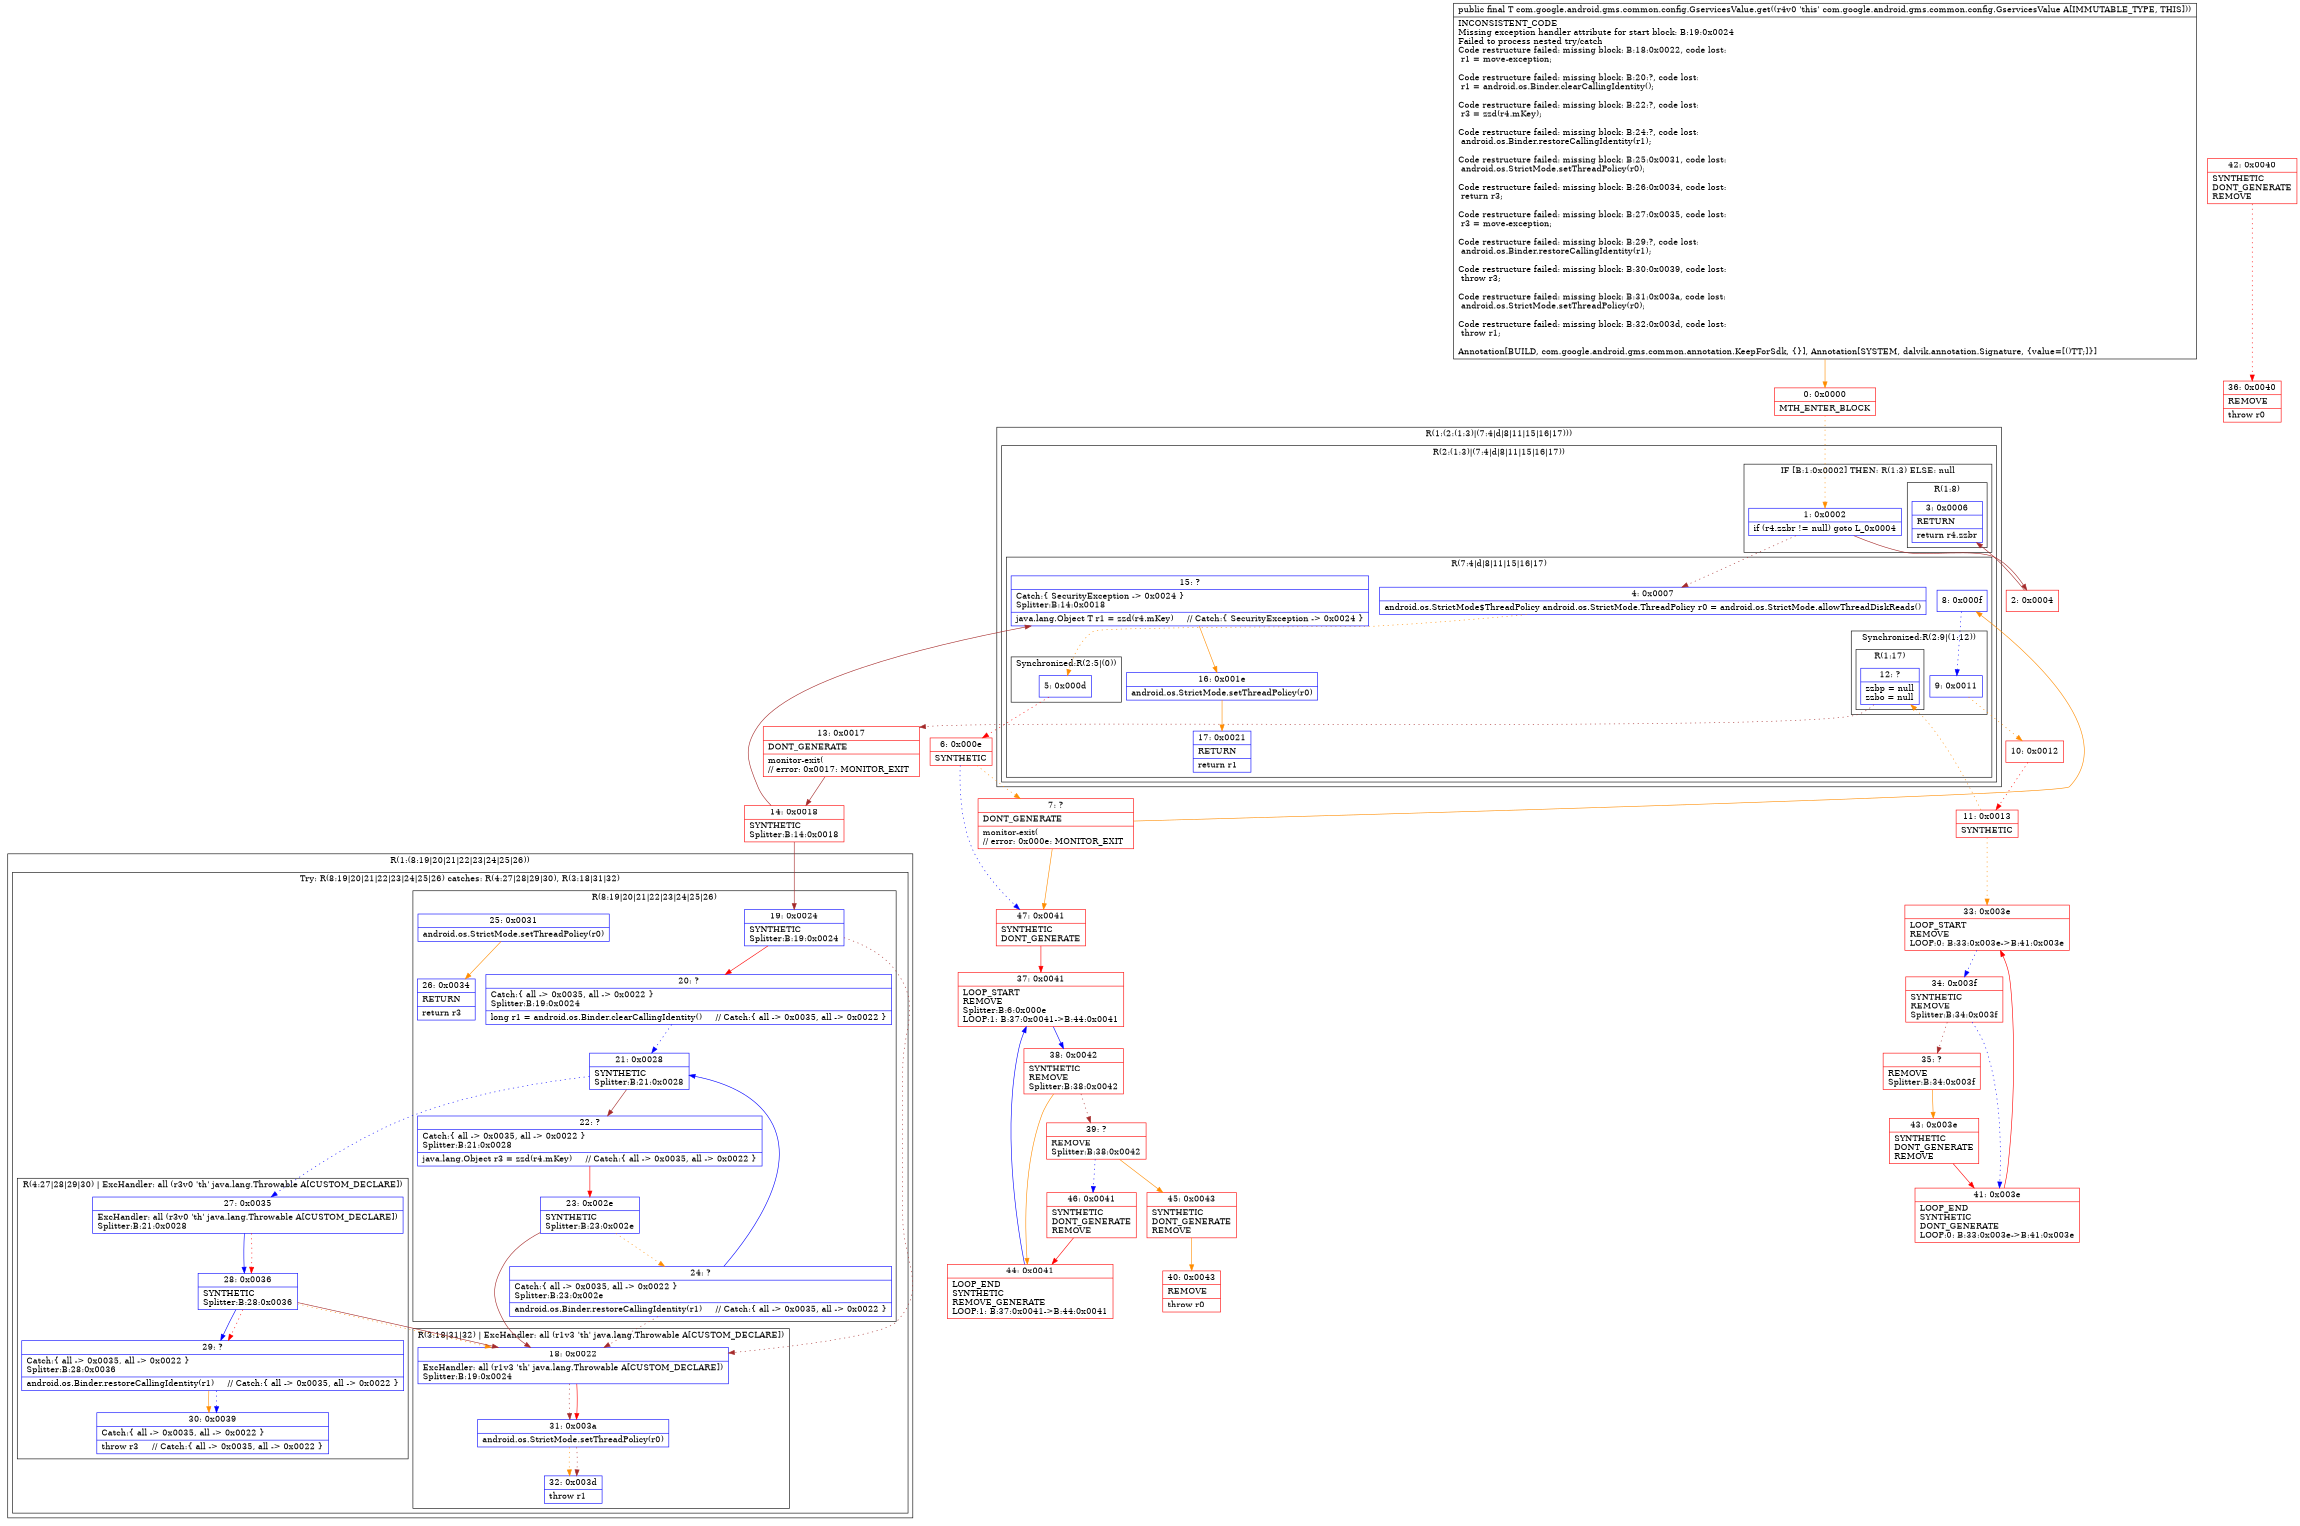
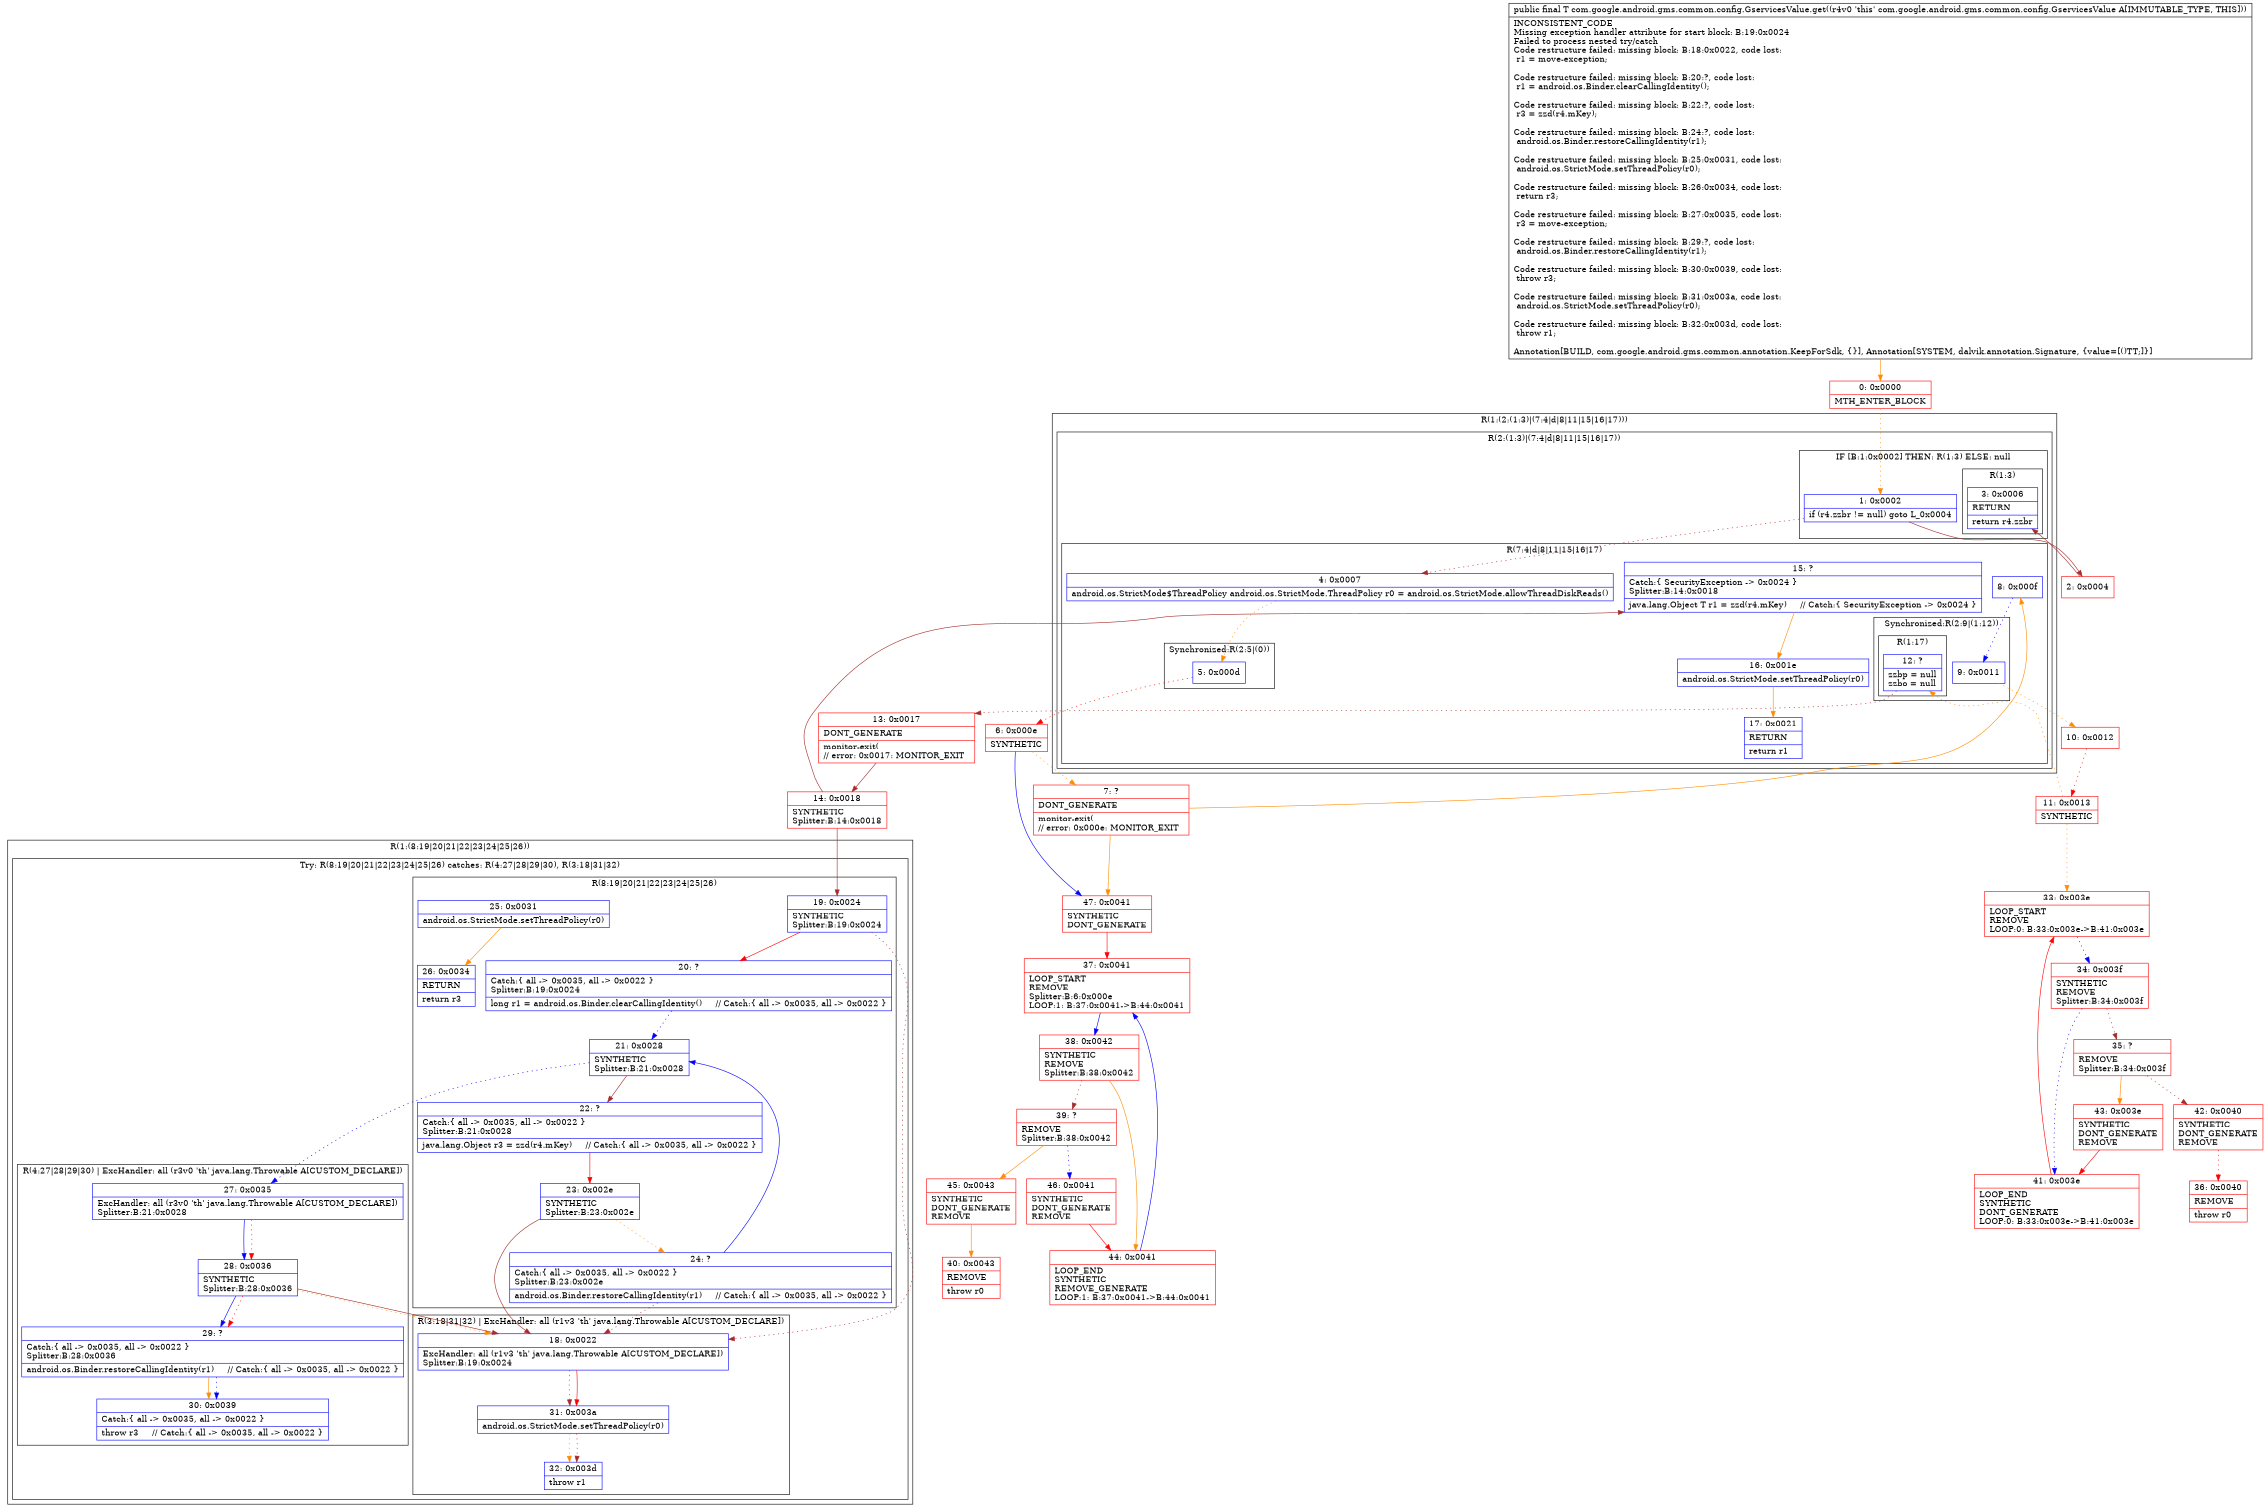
(1947, 489) -> (2003, 476)
(970, 843) -> (1026, 831)
none -> (2165, 1088)
